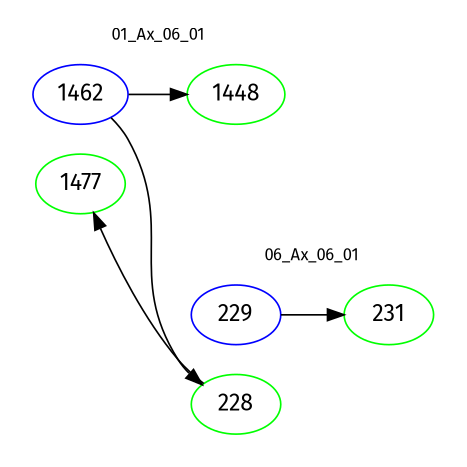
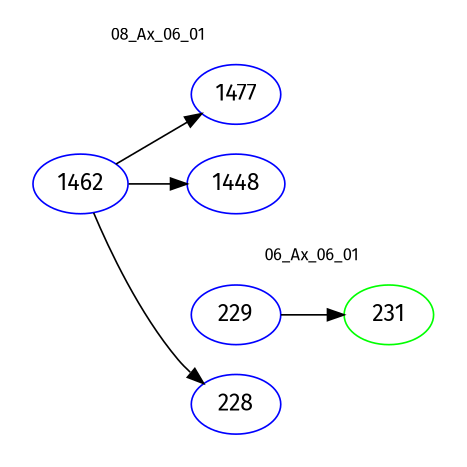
(159, 36) -> (159, 36)
(236, 94) -> (236, 184)
(81, 184) -> (236, 94)
(144, 312) -> (152, 143)
(236, 404) -> (236, 404)
